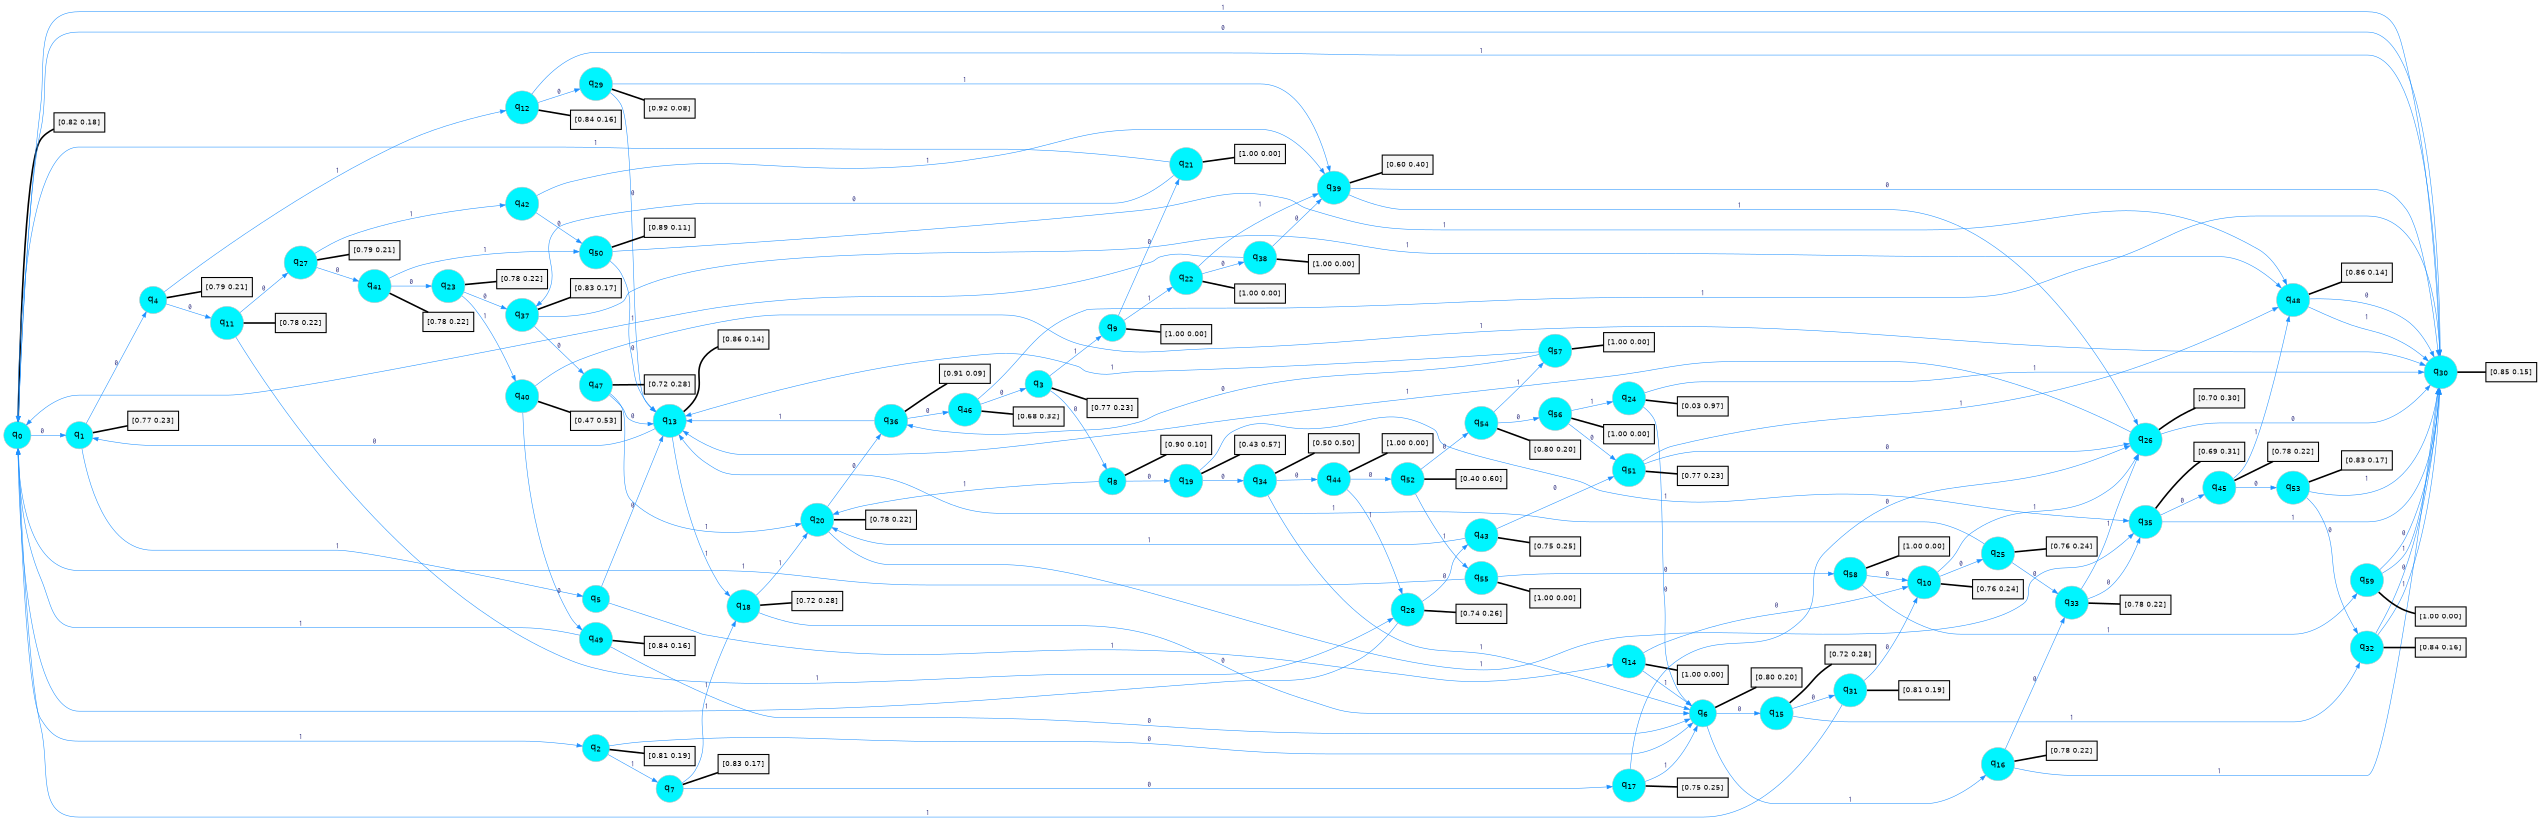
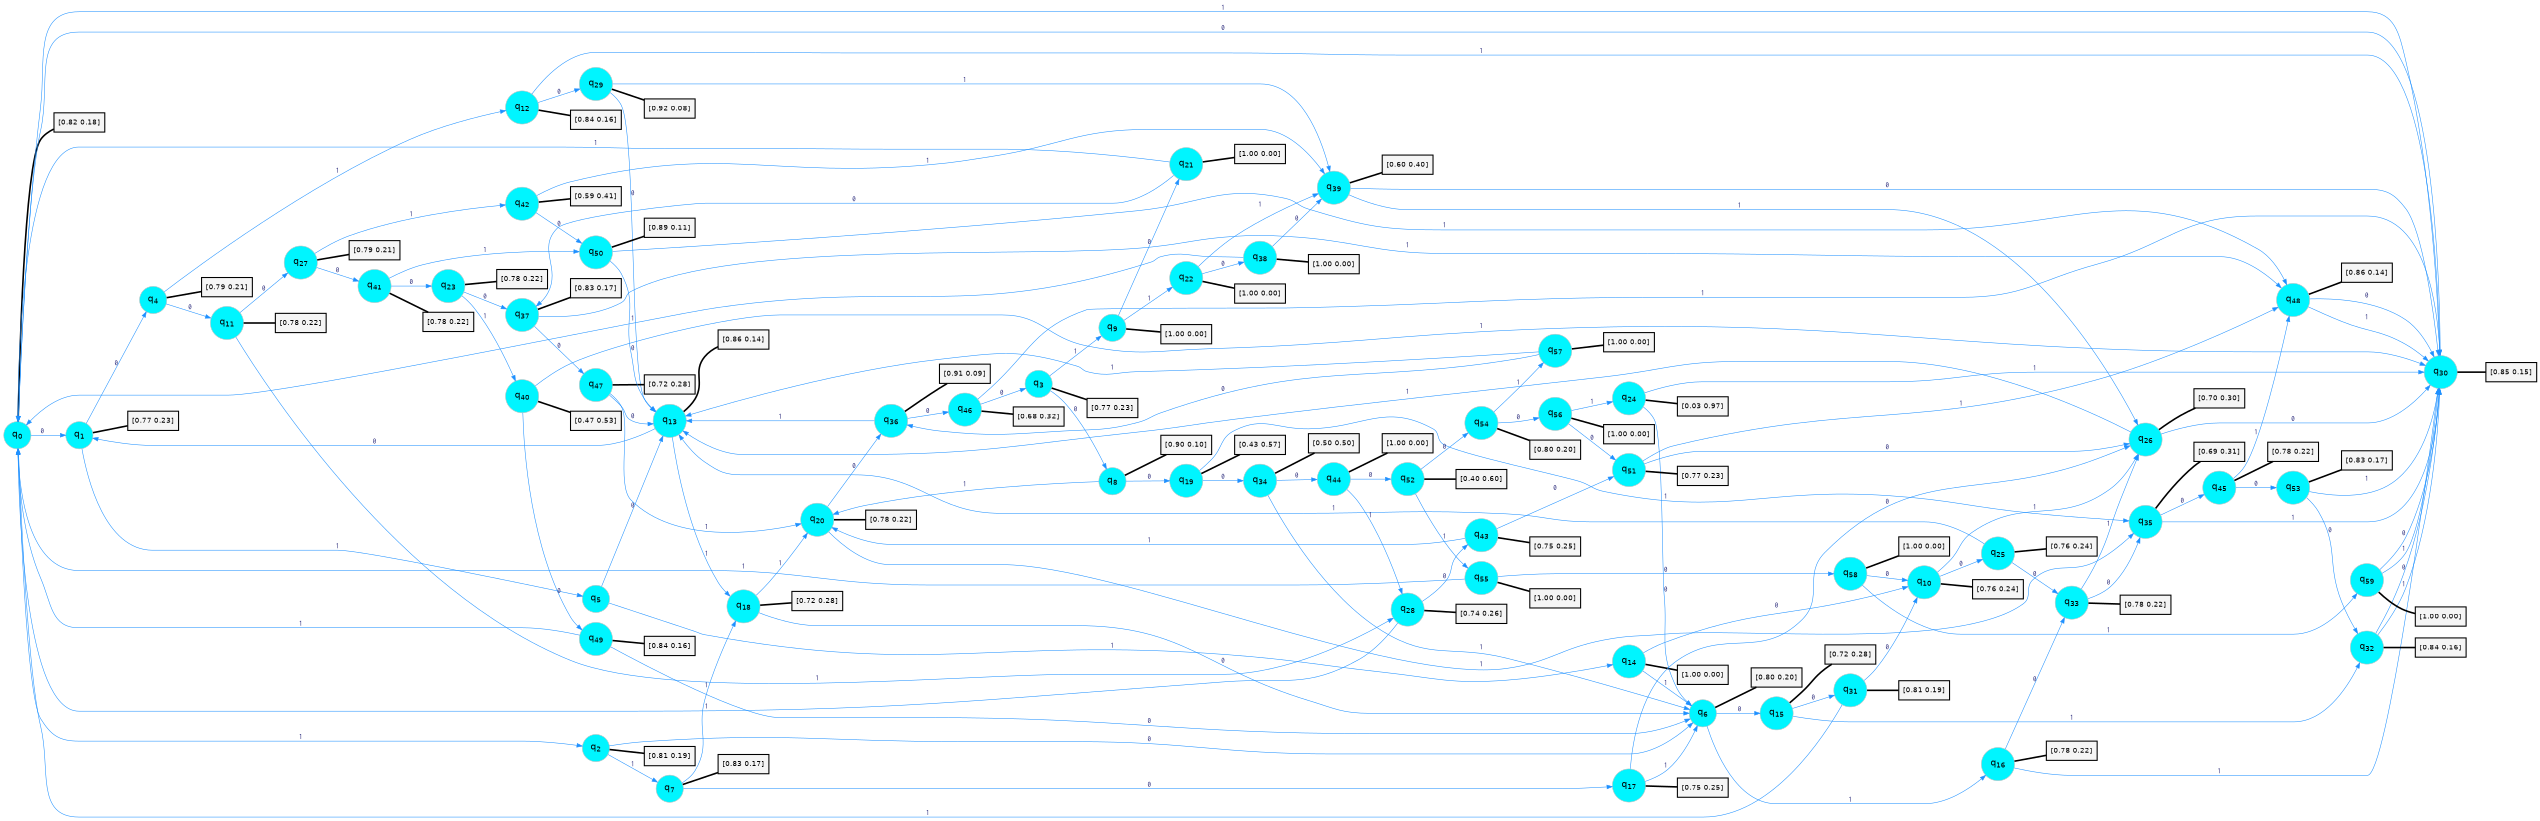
none -> (596, 196)
